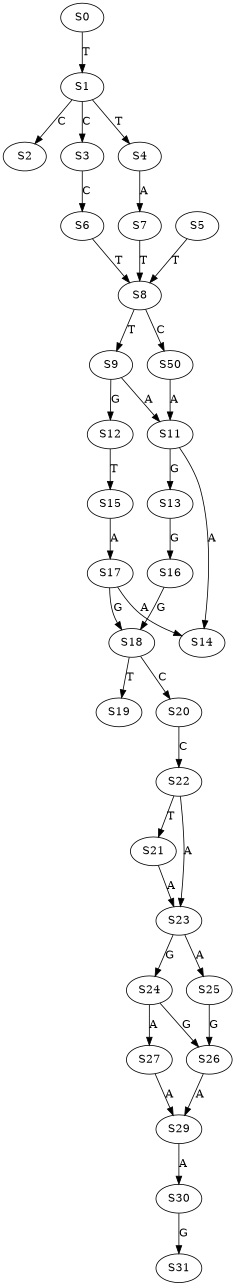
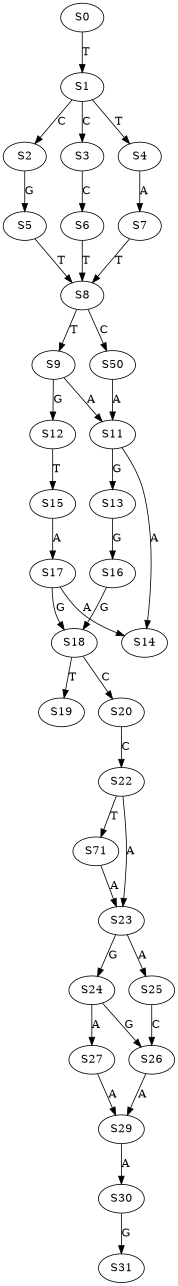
none -> (25, 187)
(153, 851) -> (96, 851)
(214, 1025) -> (156, 1025)
